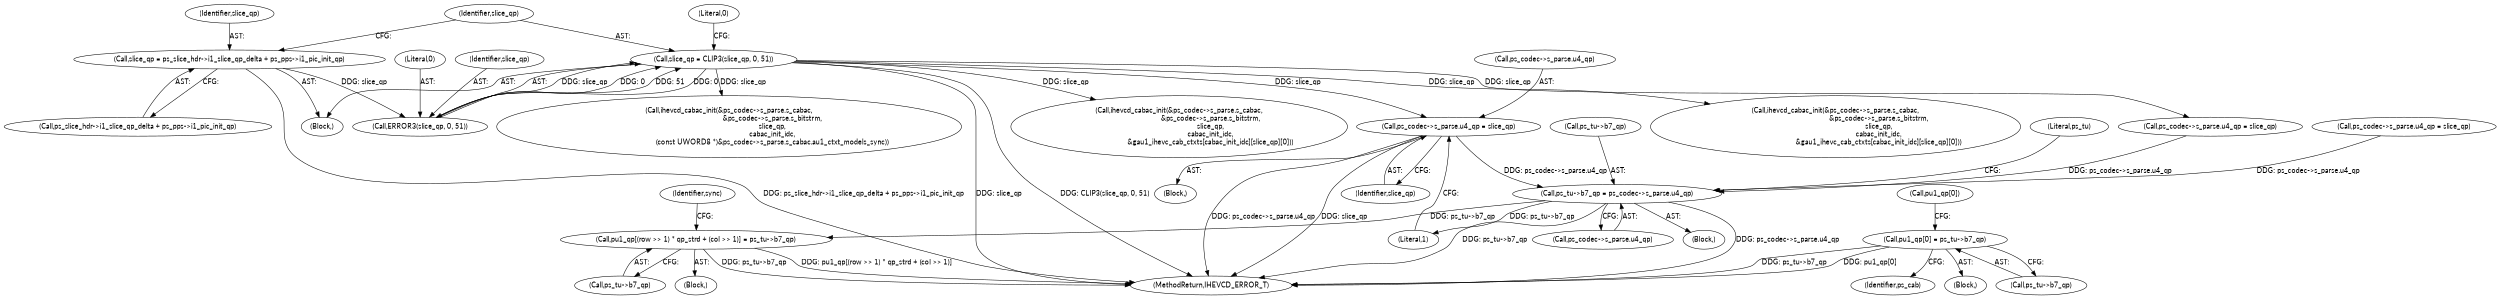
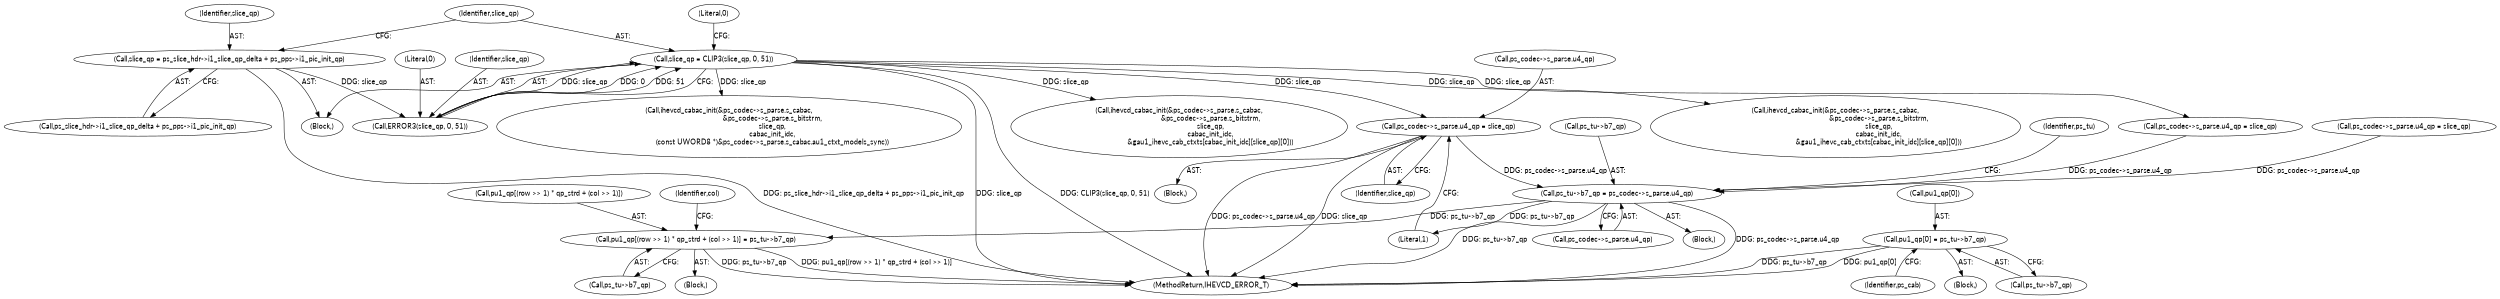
(706, 82) -> (706, 82)
(2069, 127) -> (2069, 127)
none -> (549, 194)
(698, 194) -> (698, 194)
(1944, 217) -> (1944, 217)
(1926, 263) -> (1902, 262)
